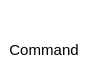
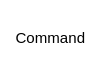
(44, 51) -> (51, 38)
